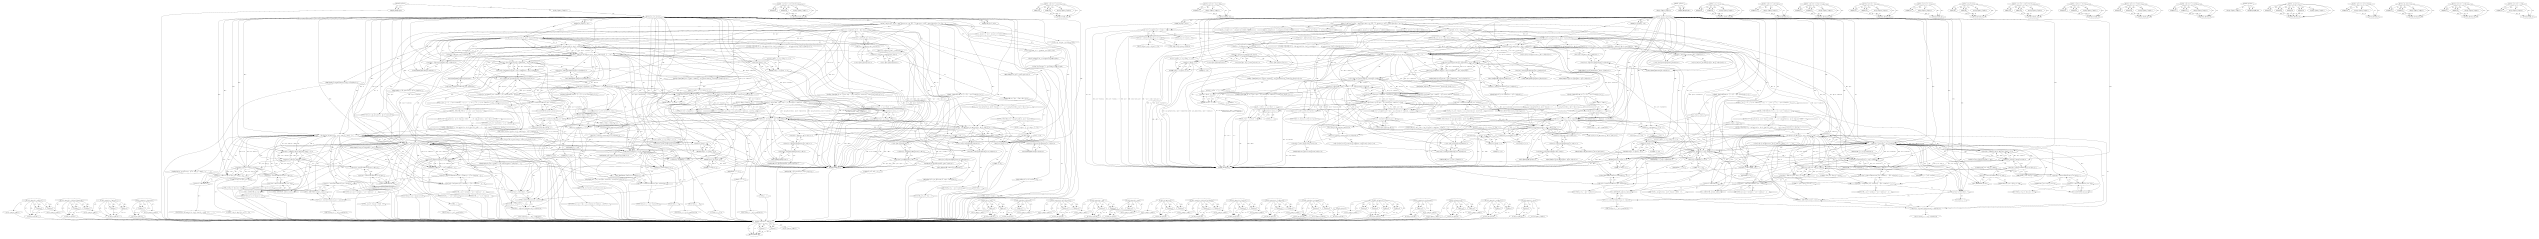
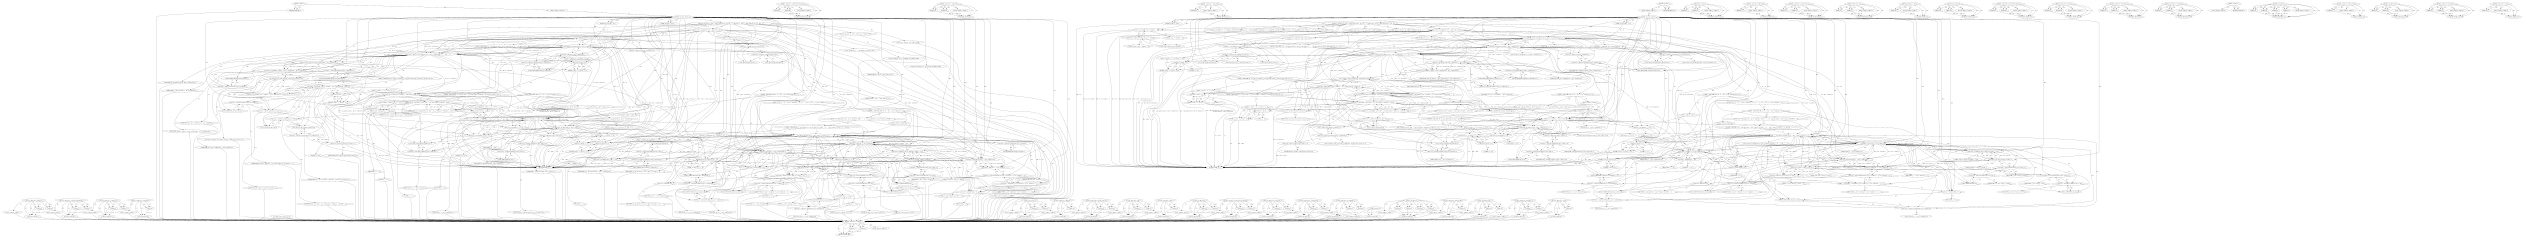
(895, 169) -> (722, 162)
